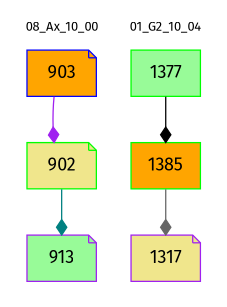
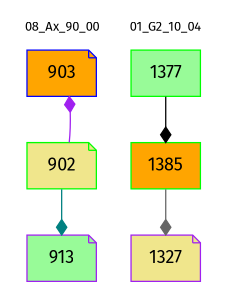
(62, 28) -> (62, 28)
(53, 112) -> (70, 127)
(166, 258) -> (166, 258)
